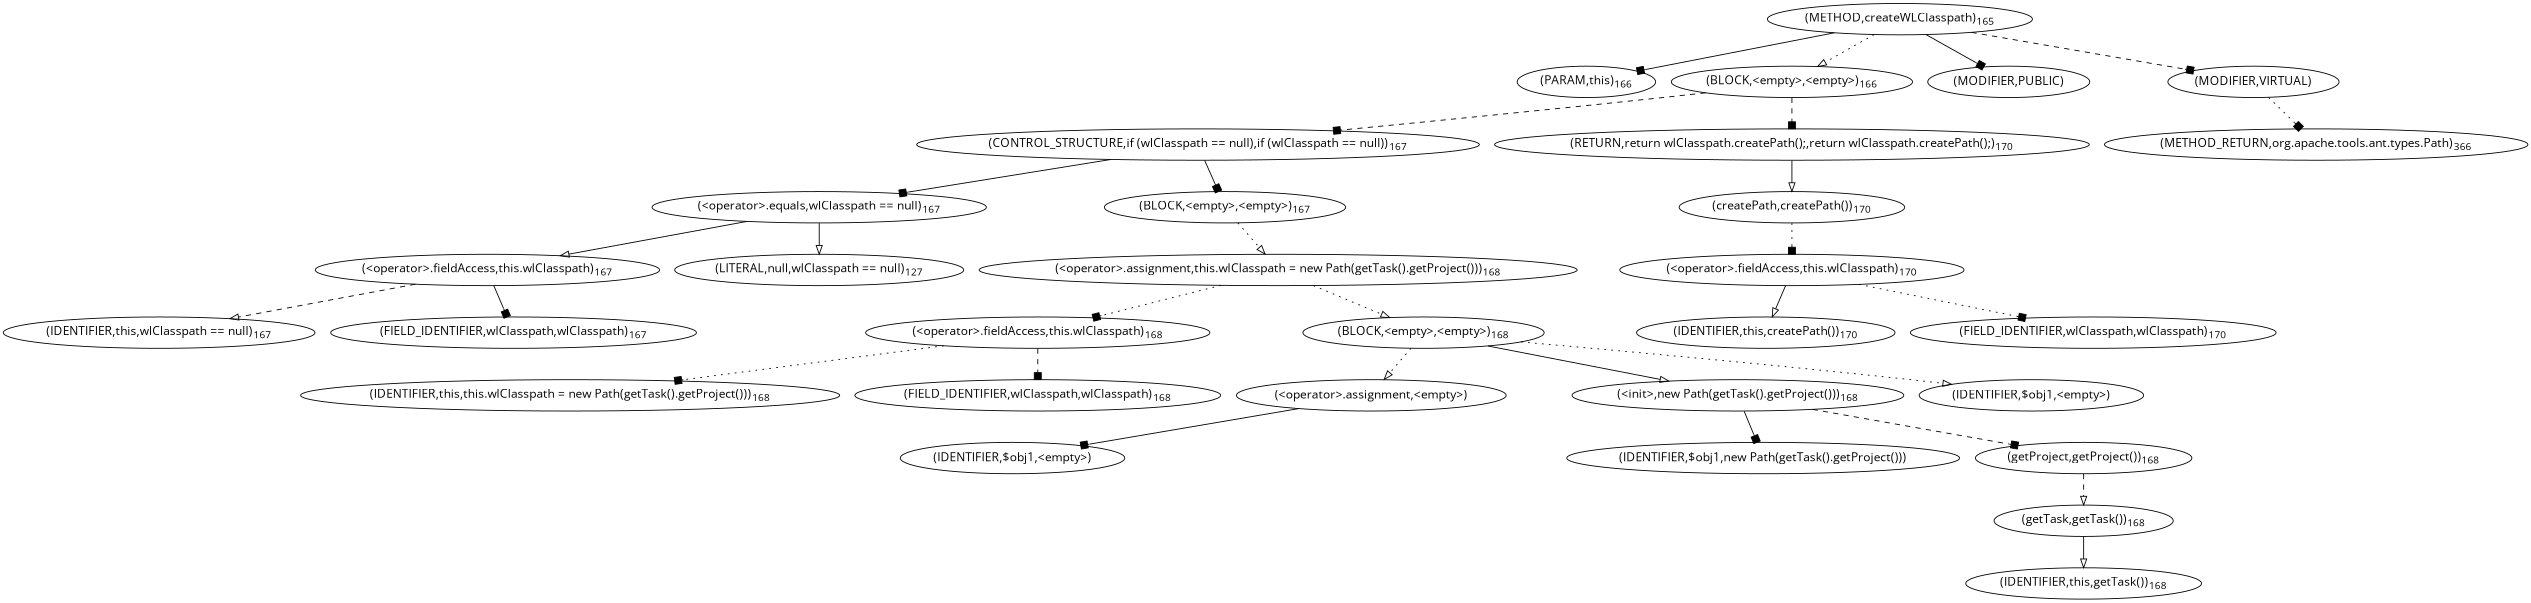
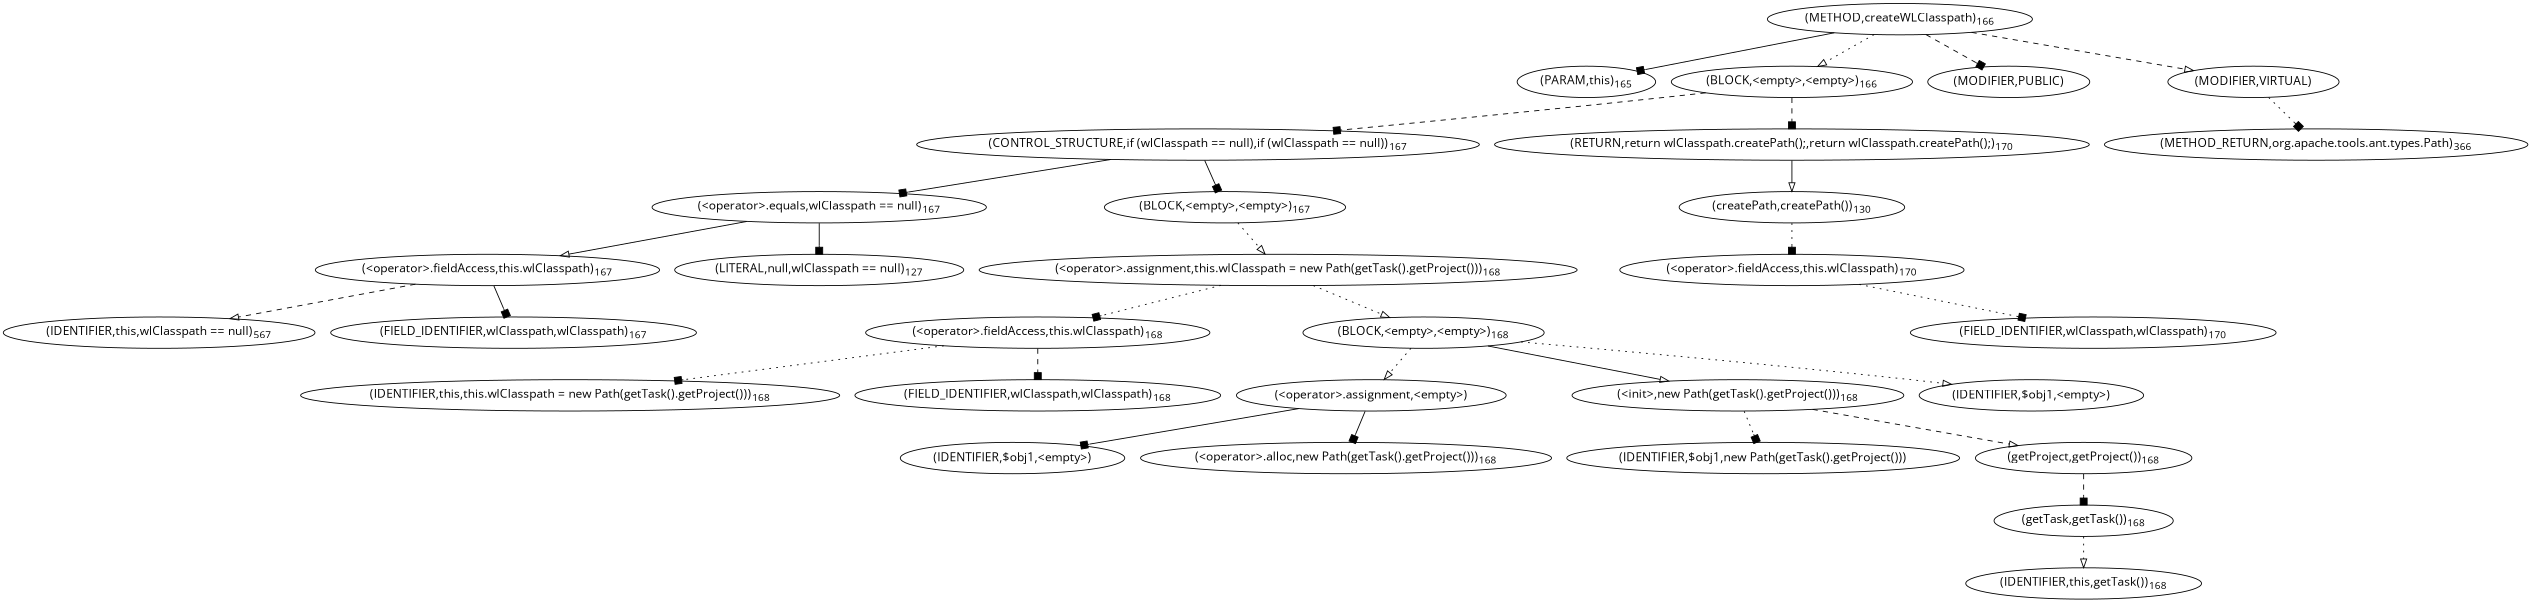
(1986, 18) -> (1986, 18)
(1951, 49) -> (1951, 49)
(2078, 51) -> (2078, 51)
(1623, 81) -> (1623, 81)
(1862, 206) -> (1862, 206)
(819, 234) -> (819, 234)
(263, 331) -> (263, 331)
(1766, 333) -> none
(1749, 423) -> (1749, 423)
(1911, 427) -> (1911, 427)
none -> (1346, 458)
(2084, 485) -> (2084, 485)
(2084, 548) -> (2084, 548)
